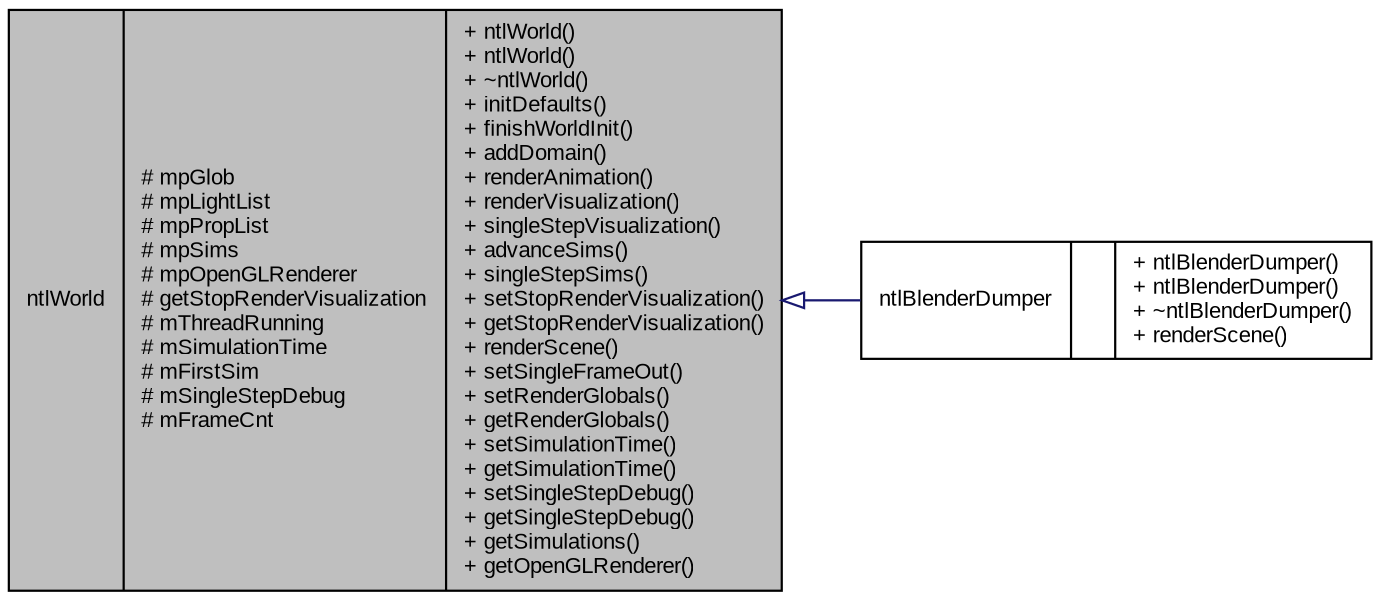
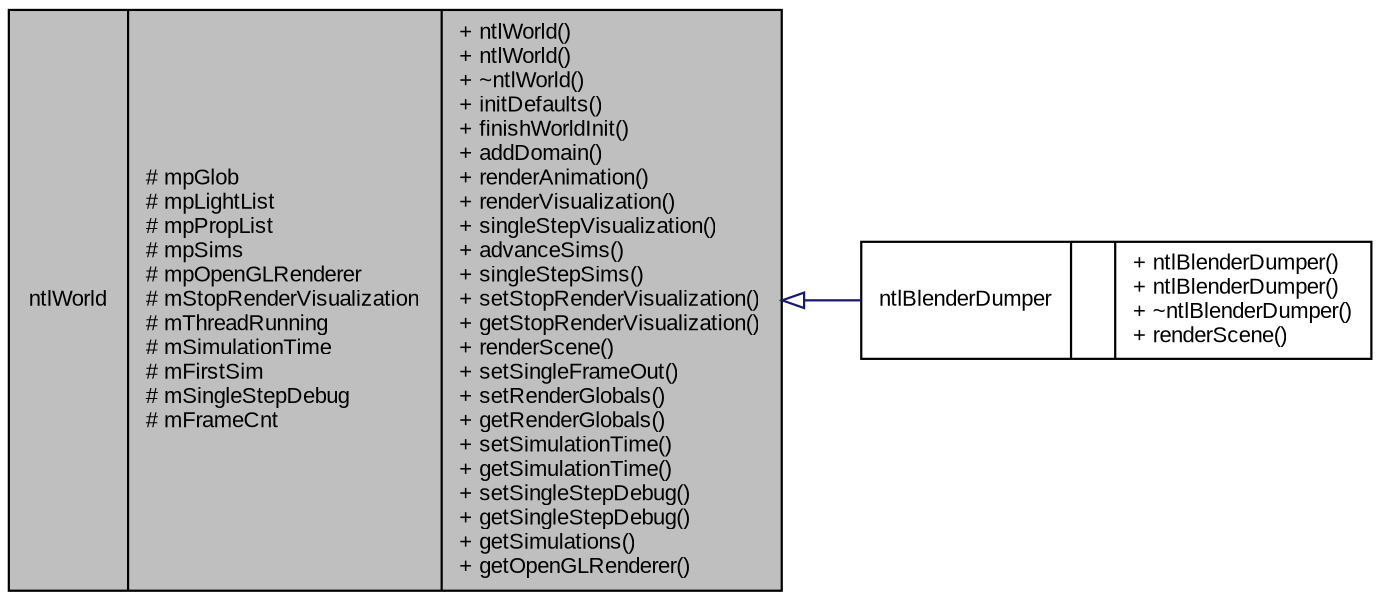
(285, 299) -> (283, 299)
